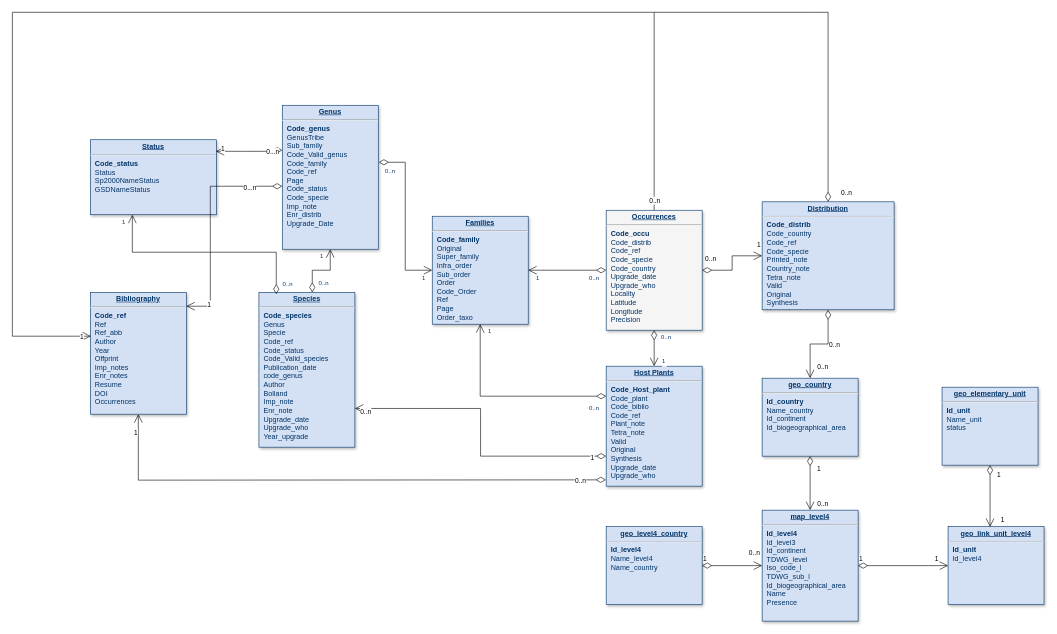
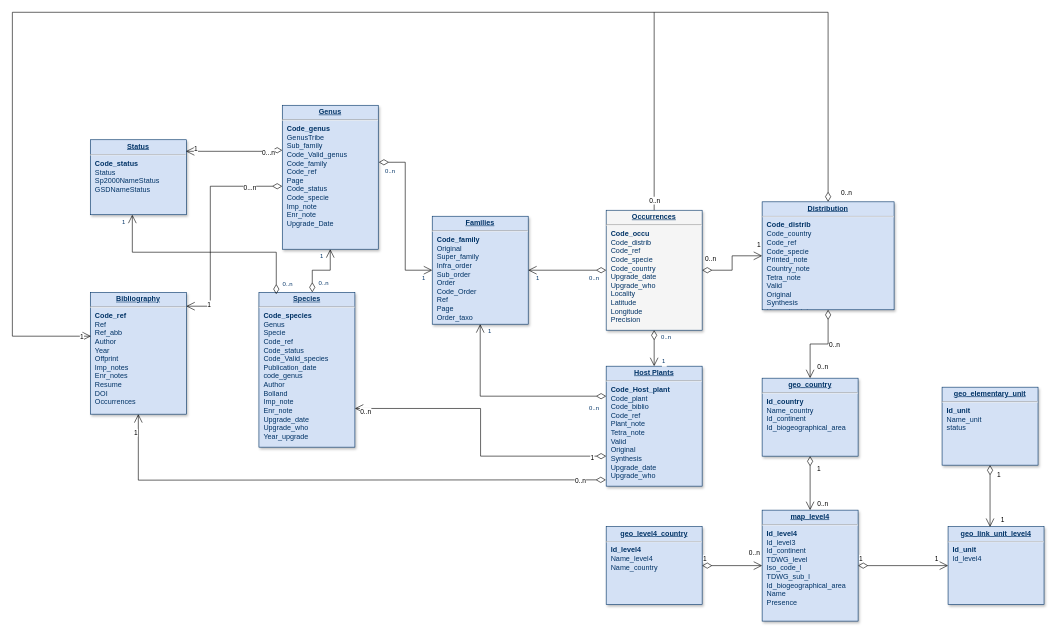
(313, 161) -> (313, 161)
(153, 177) -> (138, 177)
